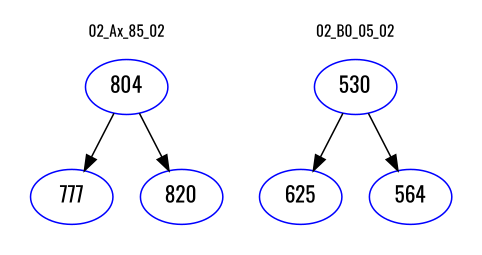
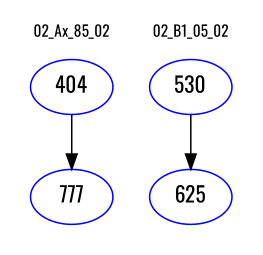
(356, 33) -> (191, 33)
(127, 87) -> (72, 87)
(182, 197) -> none
(411, 197) -> none
